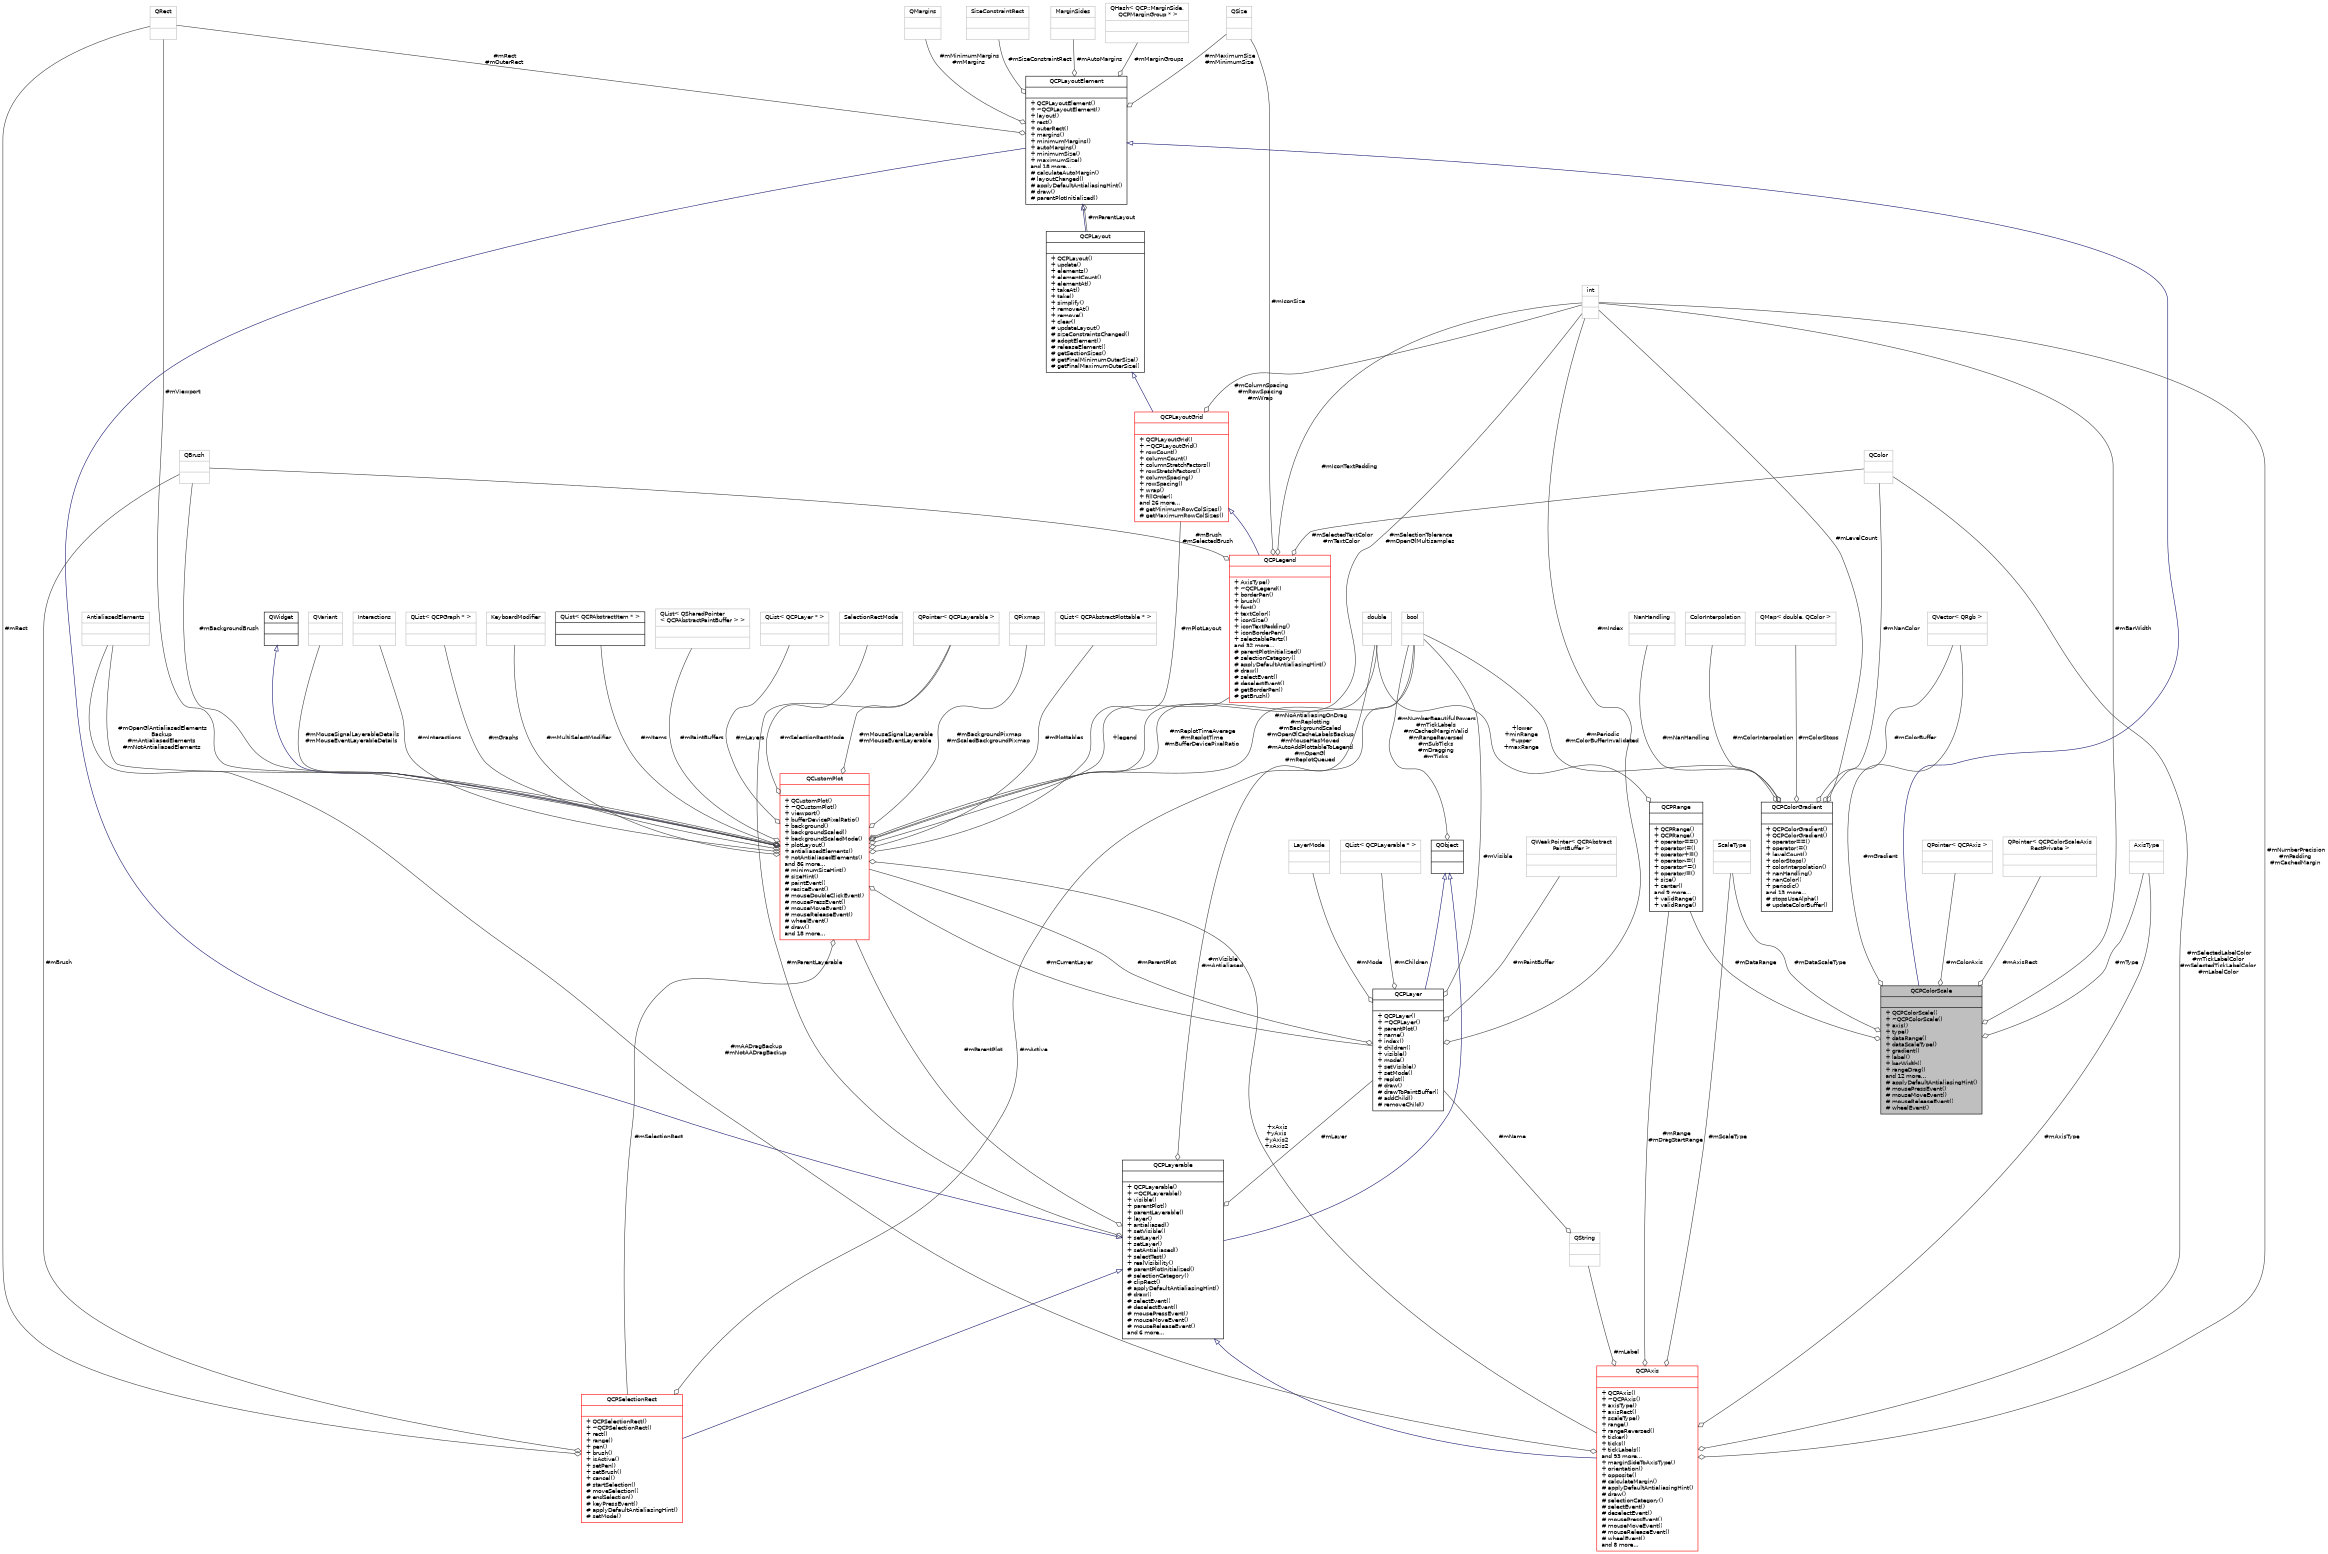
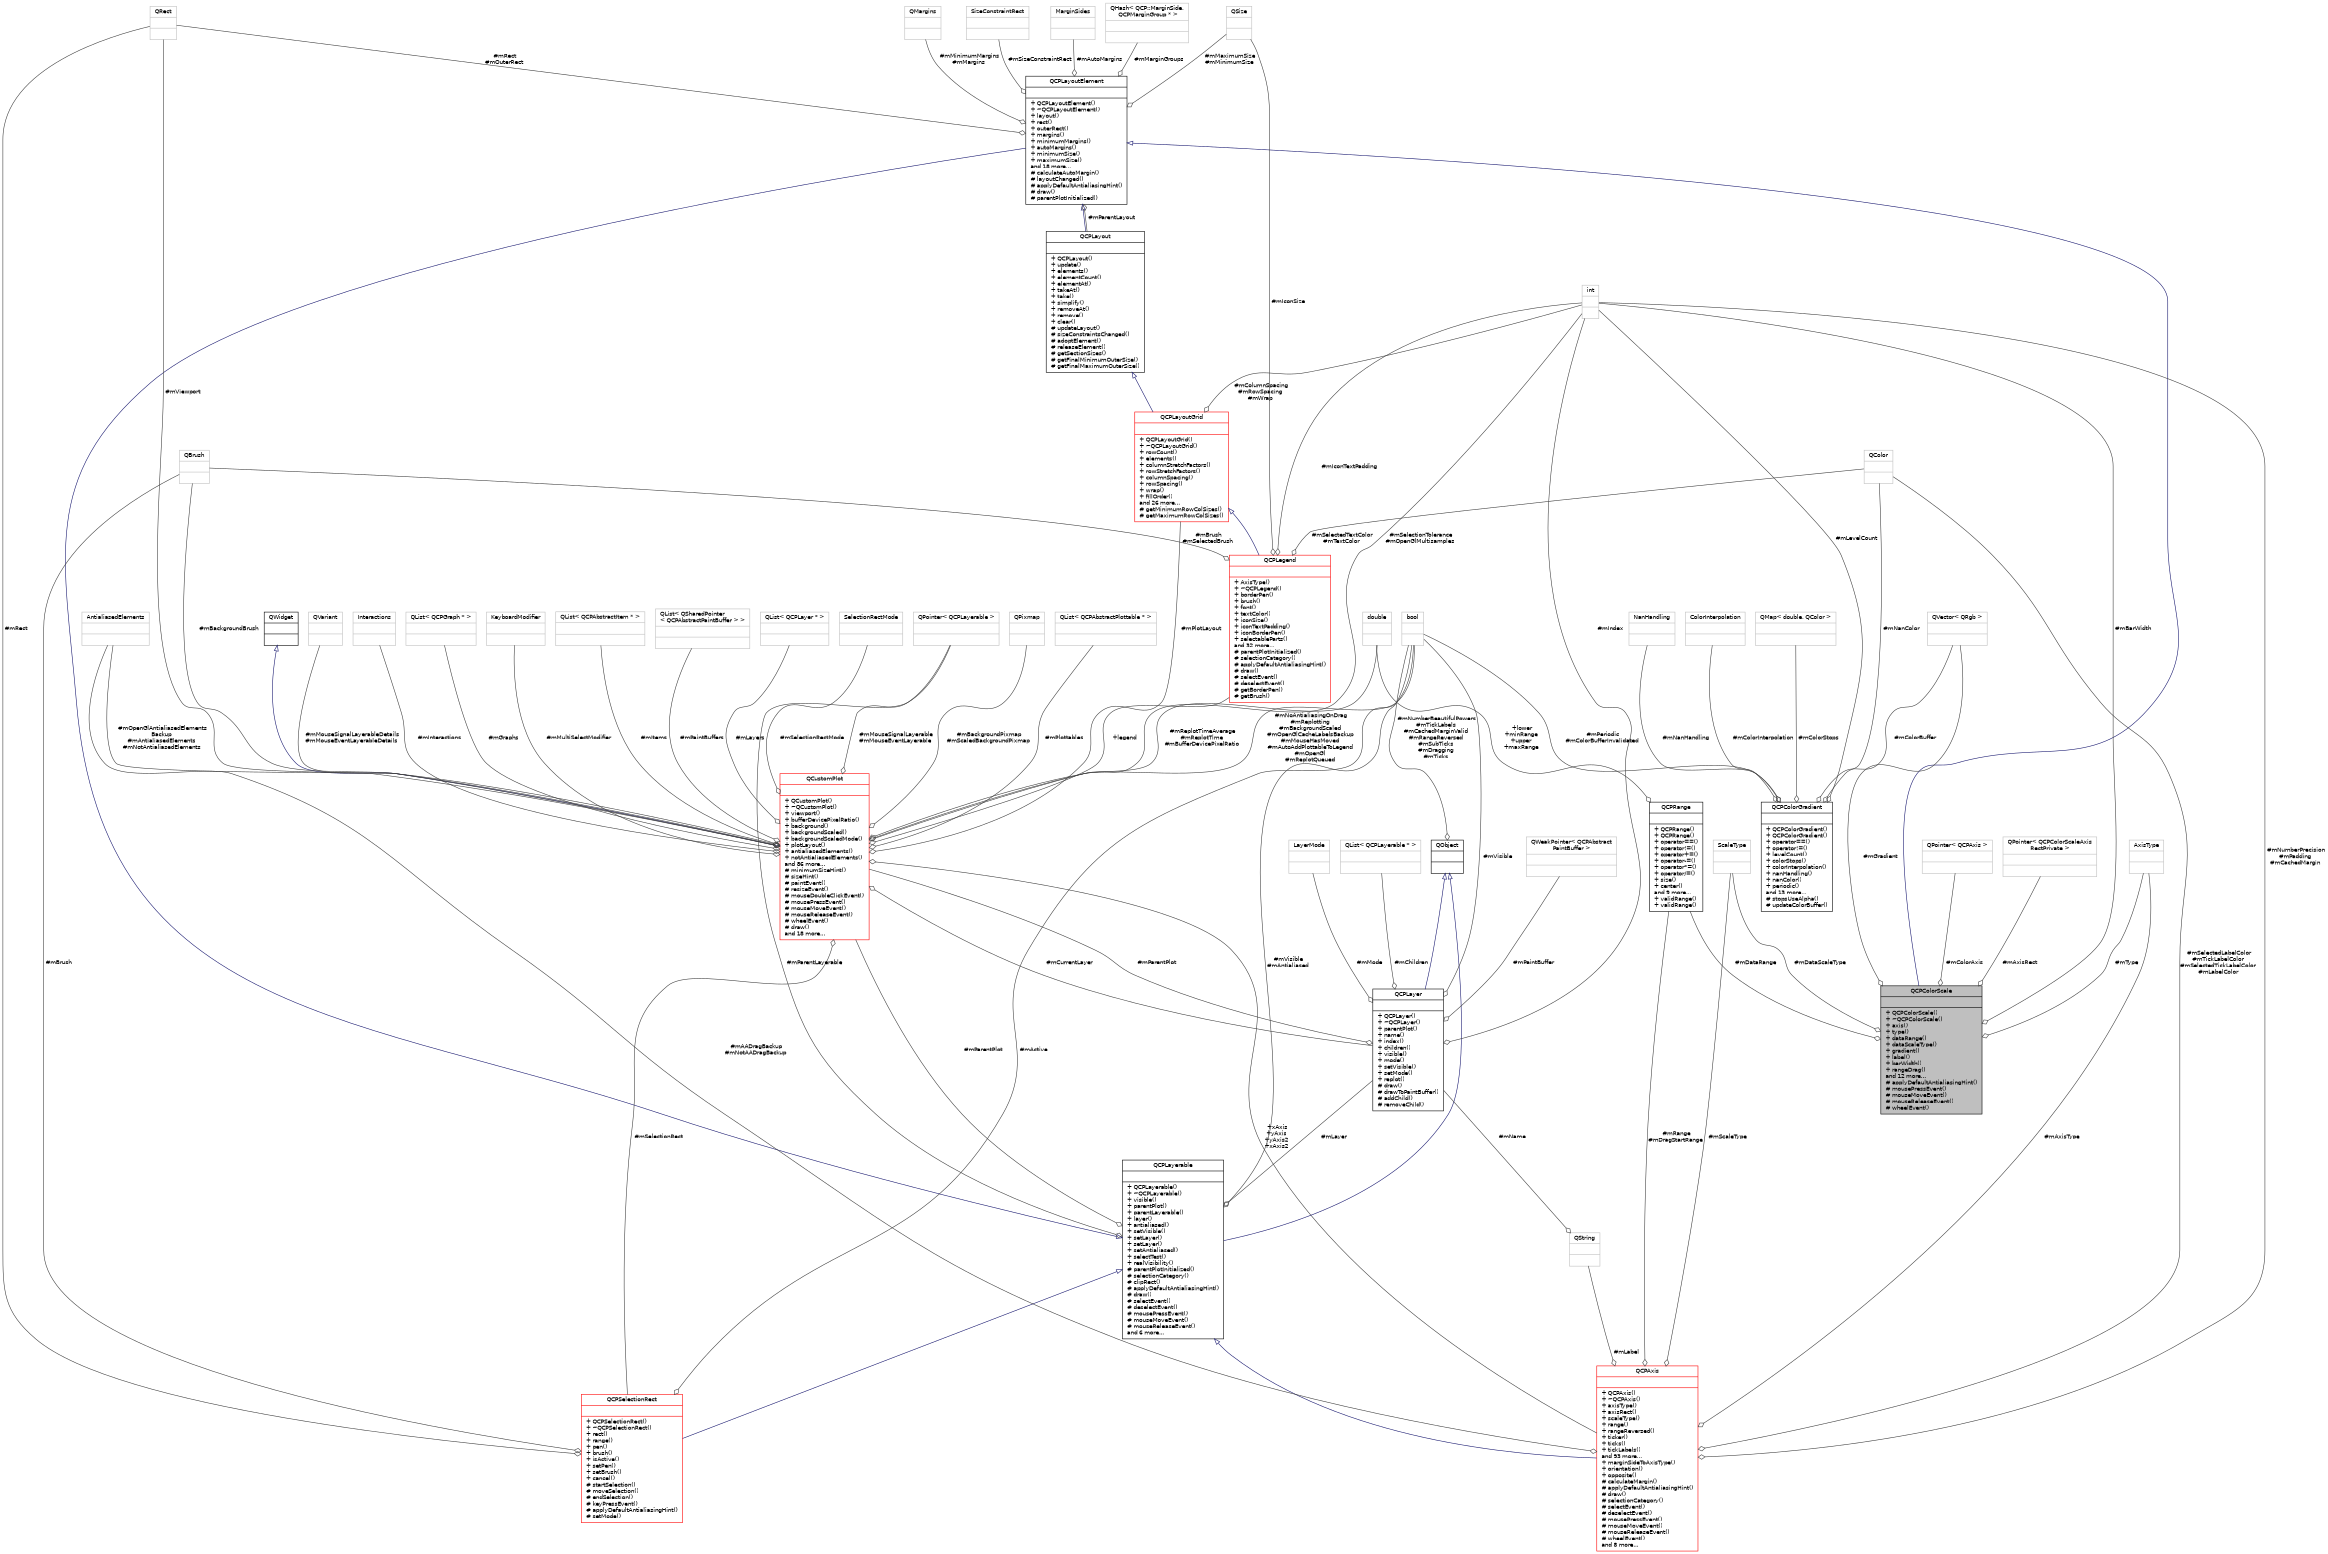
(1164, 459) -> (1158, 459)
(600, 629) -> (600, 629)
(1222, 858) -> (1261, 883)
